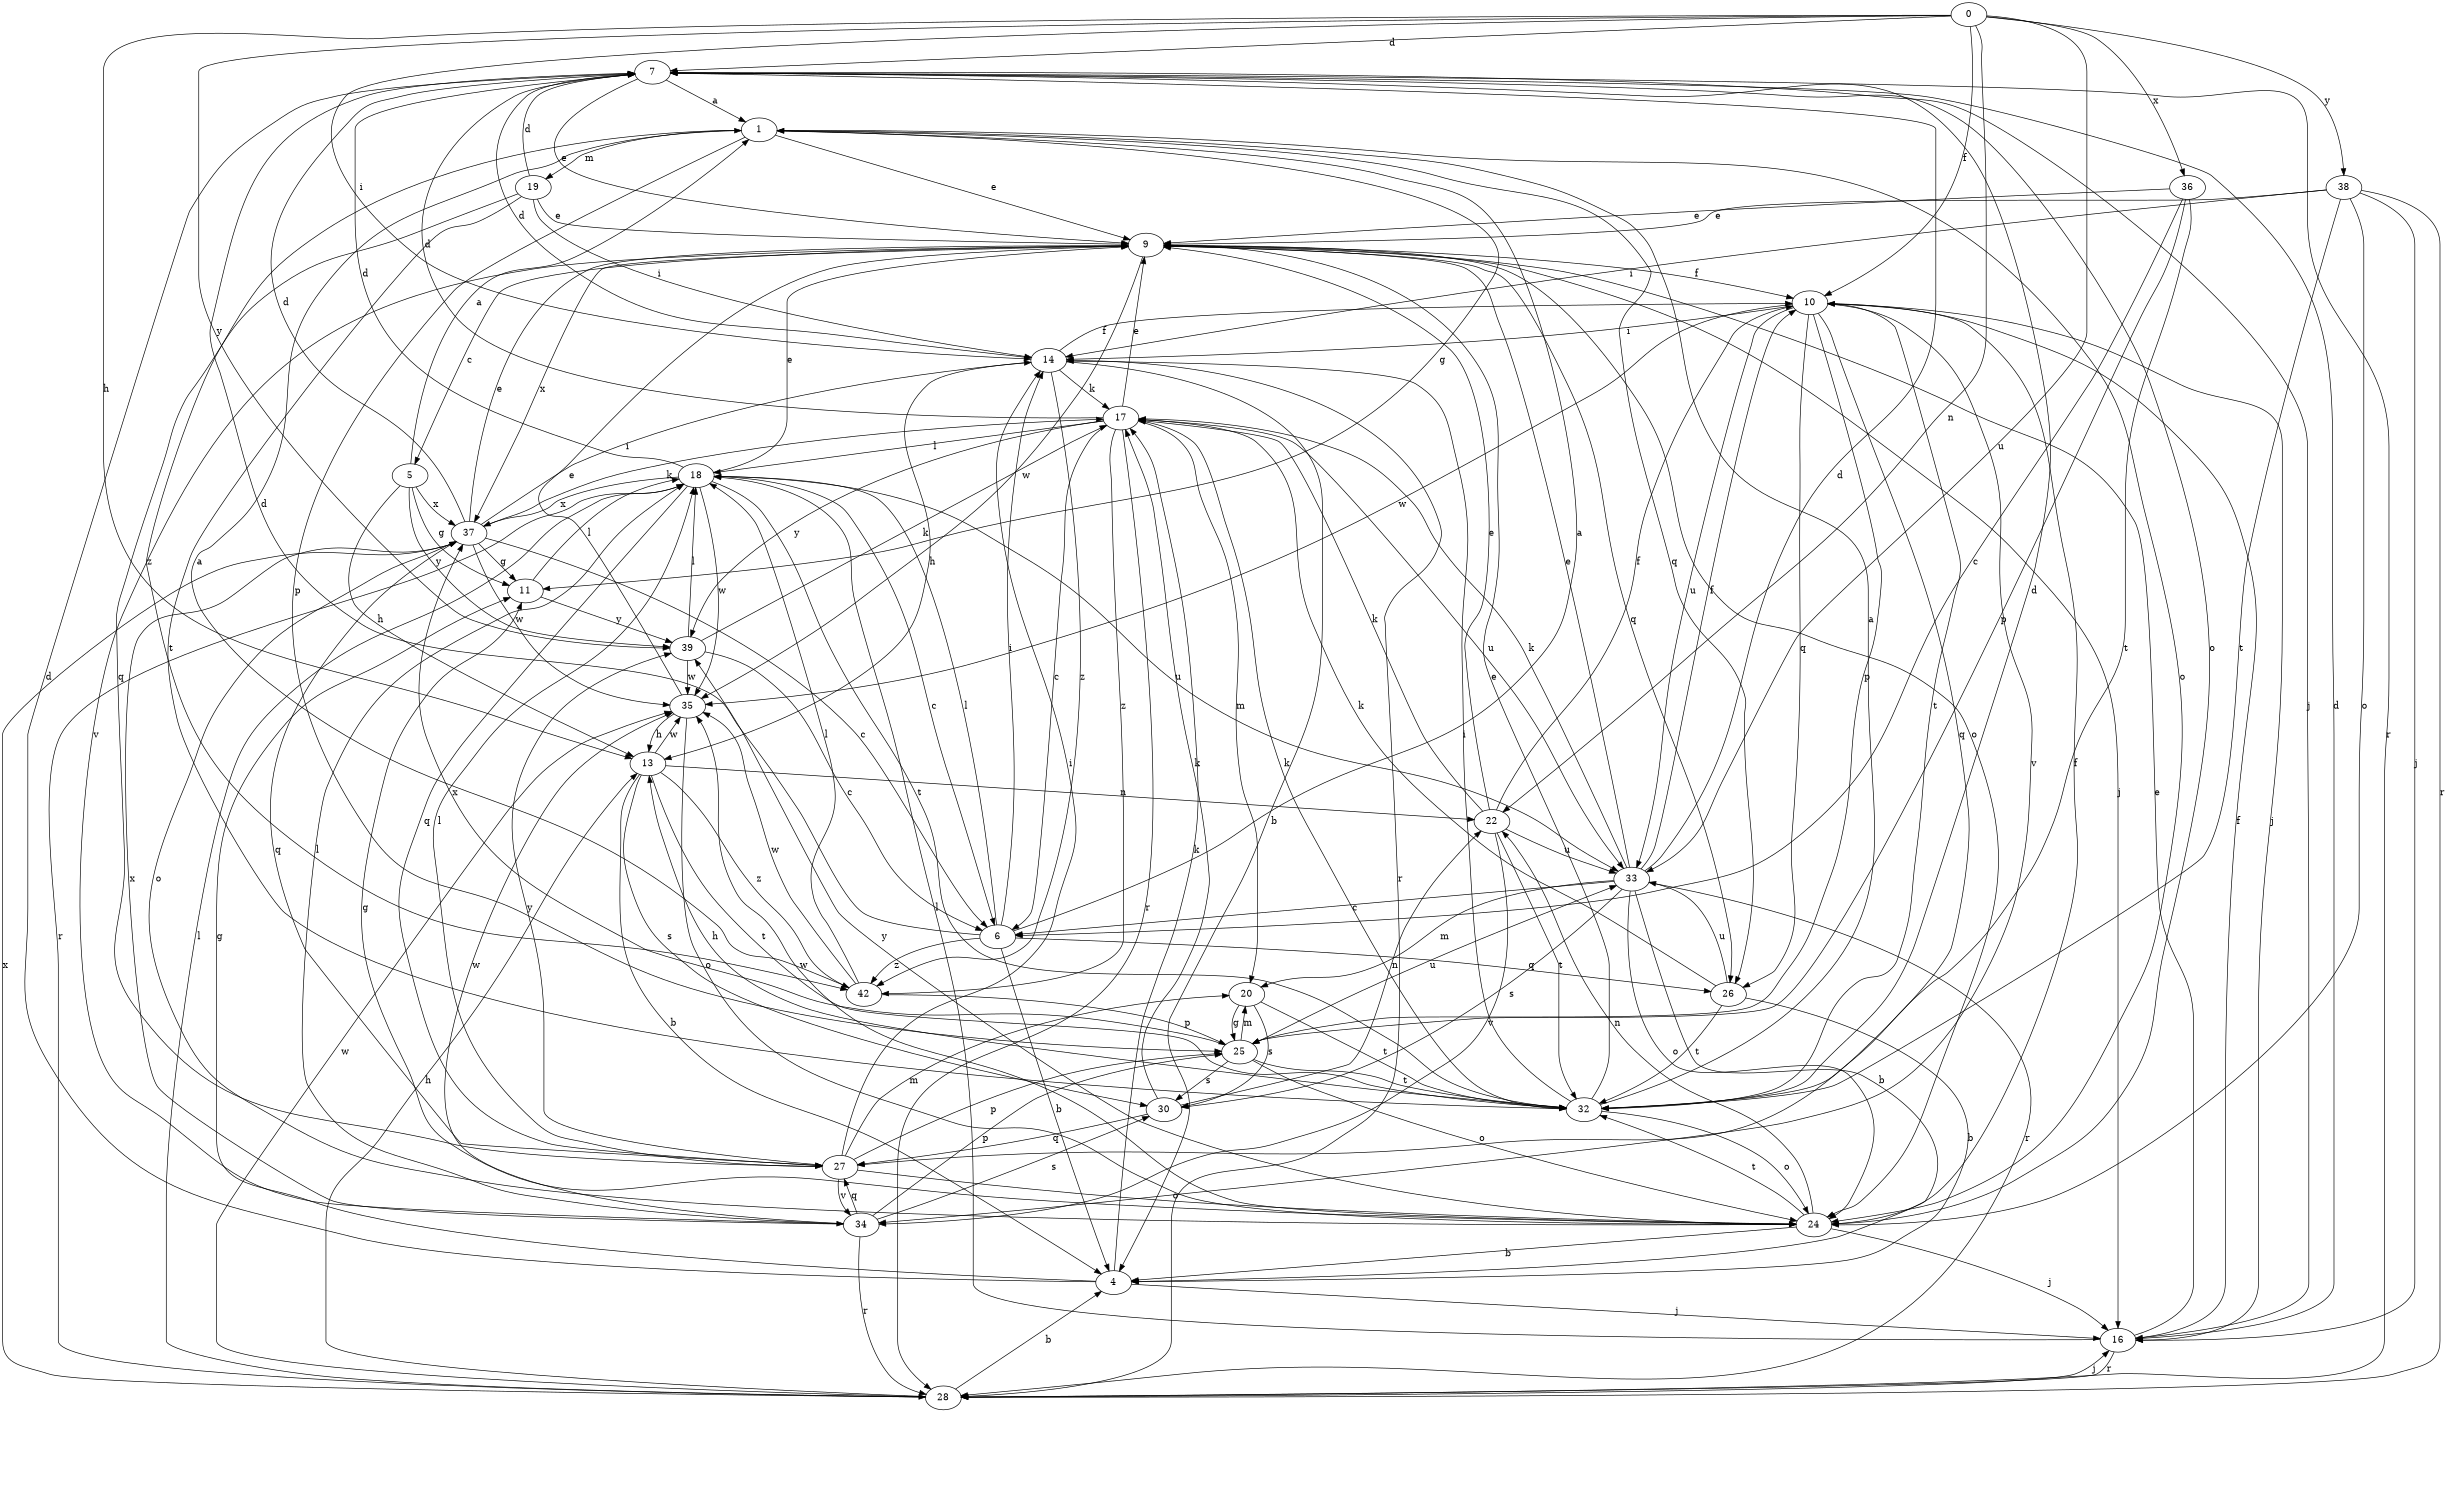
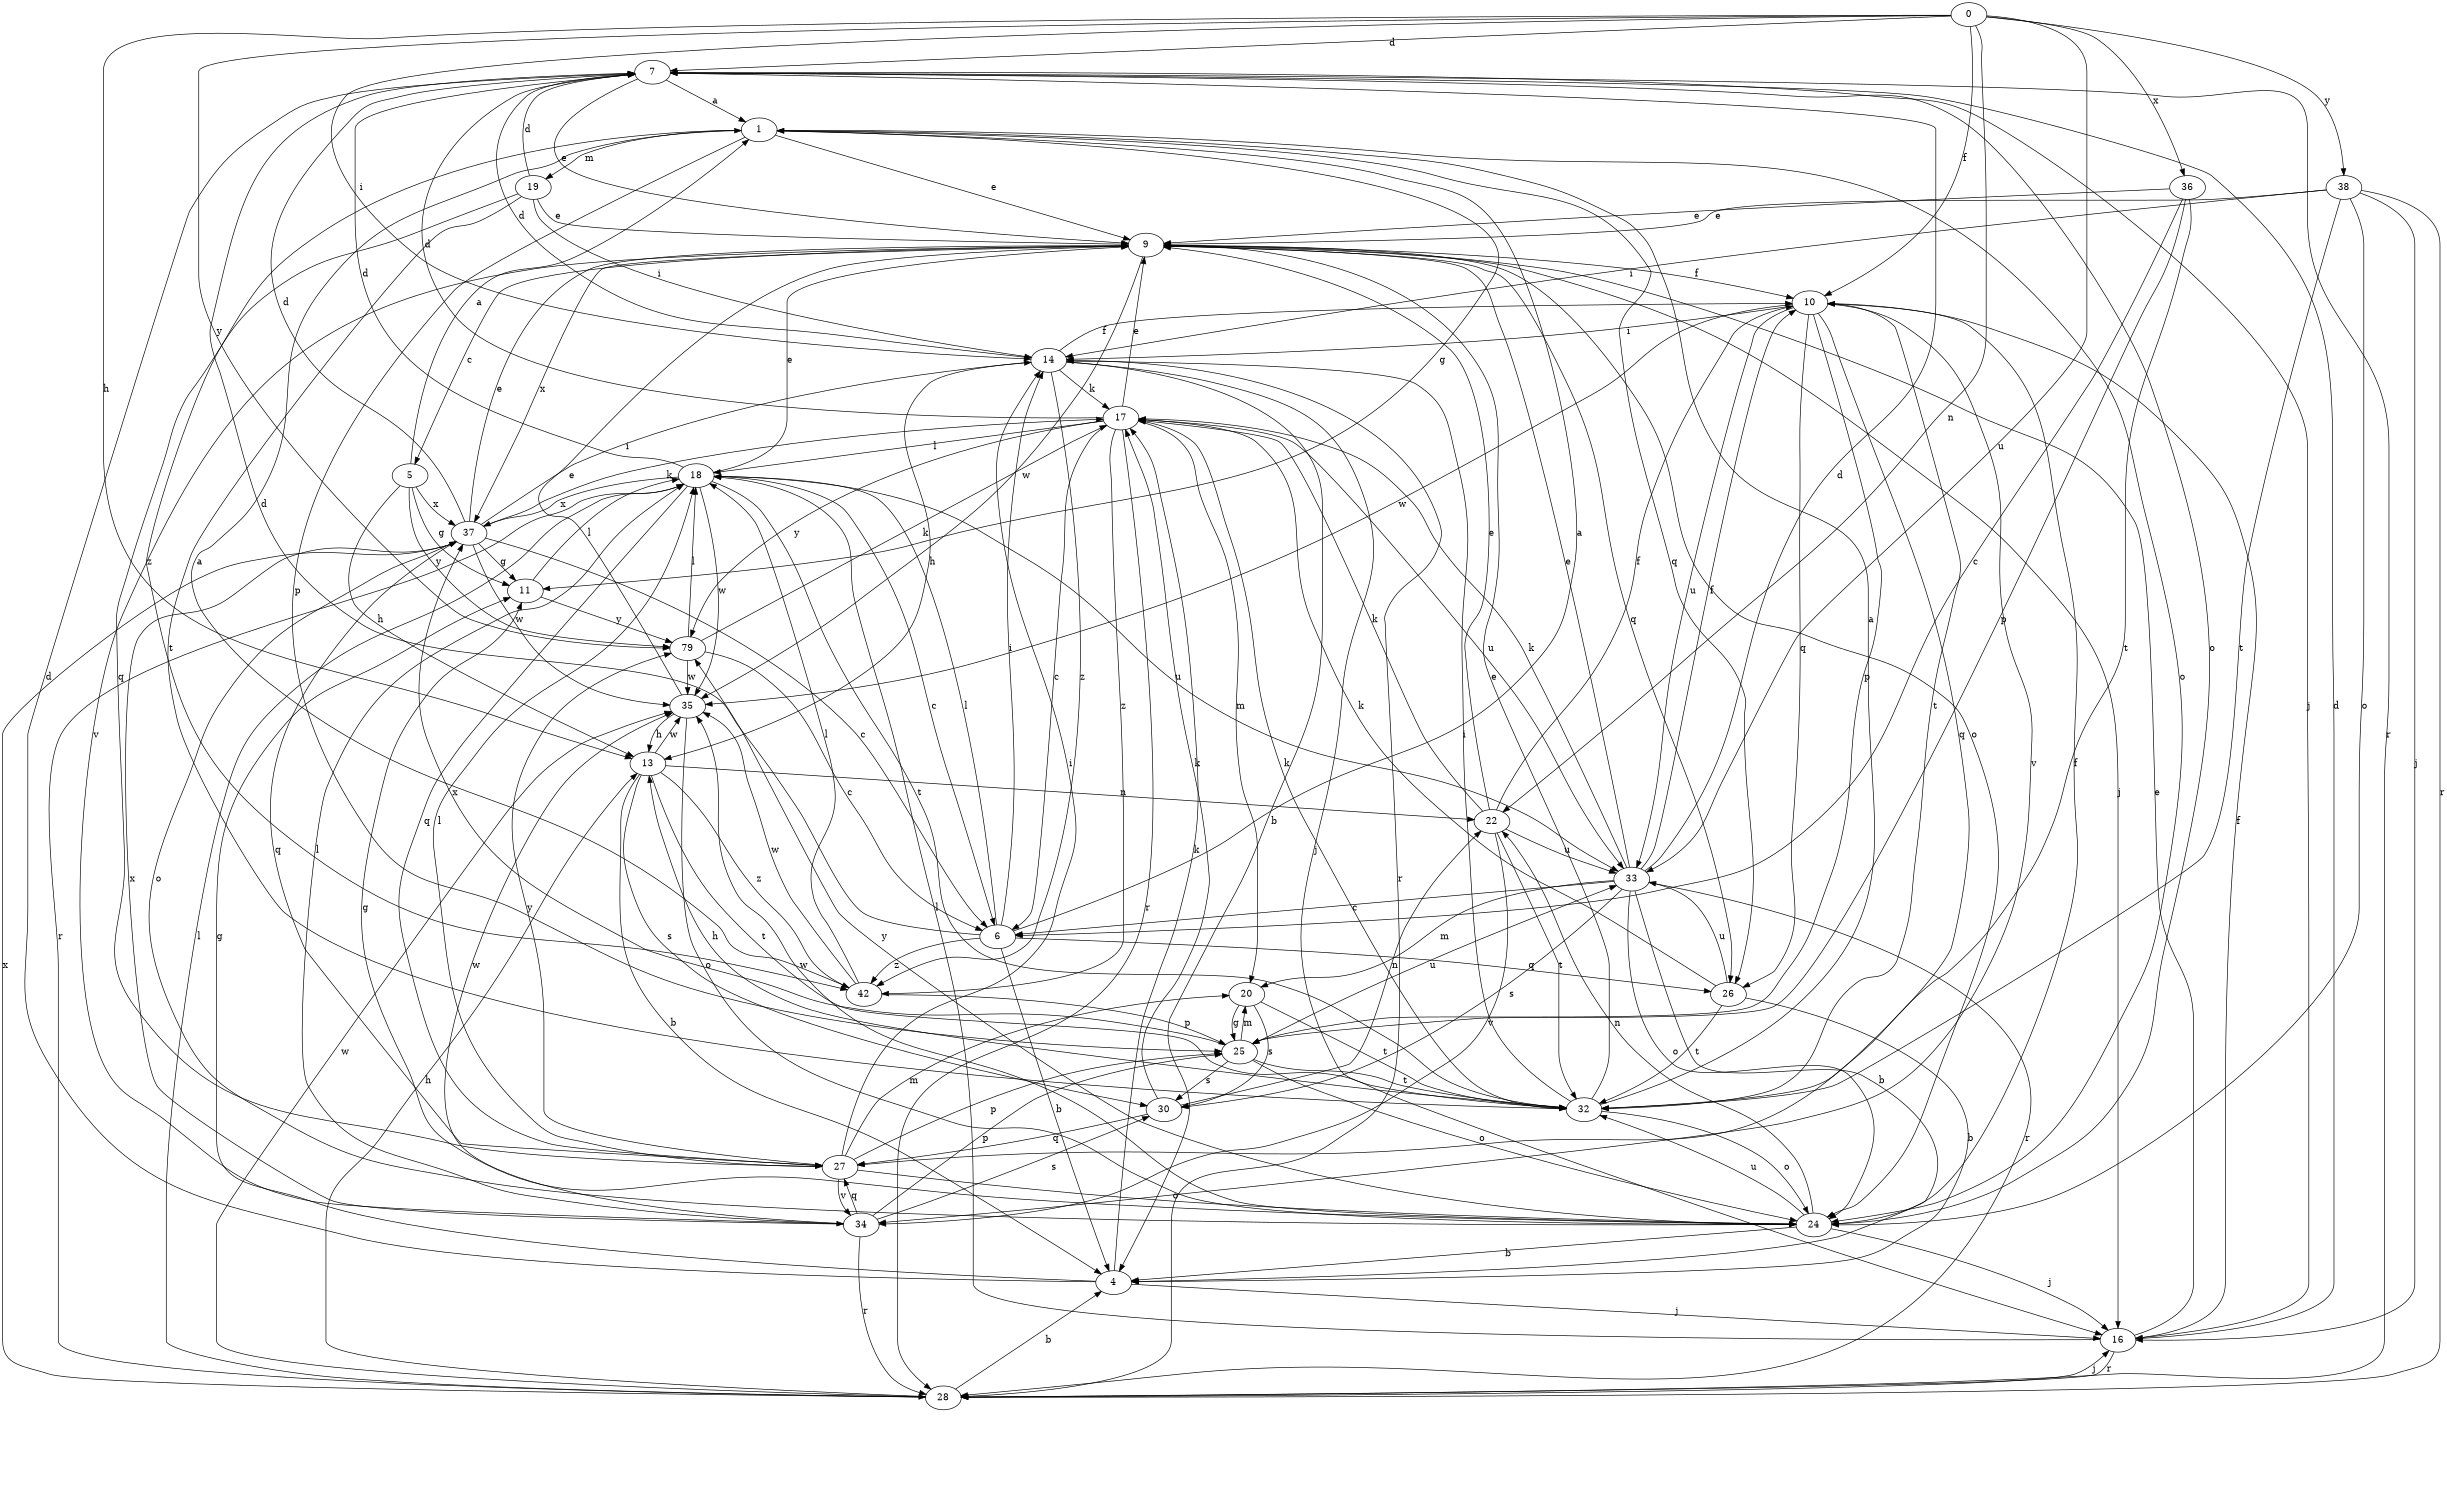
(1932, 115) -> none
(688, 649) -> (688, 649)
(2281, 688) -> (1313, 1007)
(1754, 1167) -> (1754, 1167)
